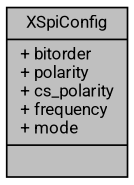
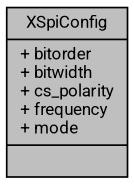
(55, 73) -> (56, 73)
